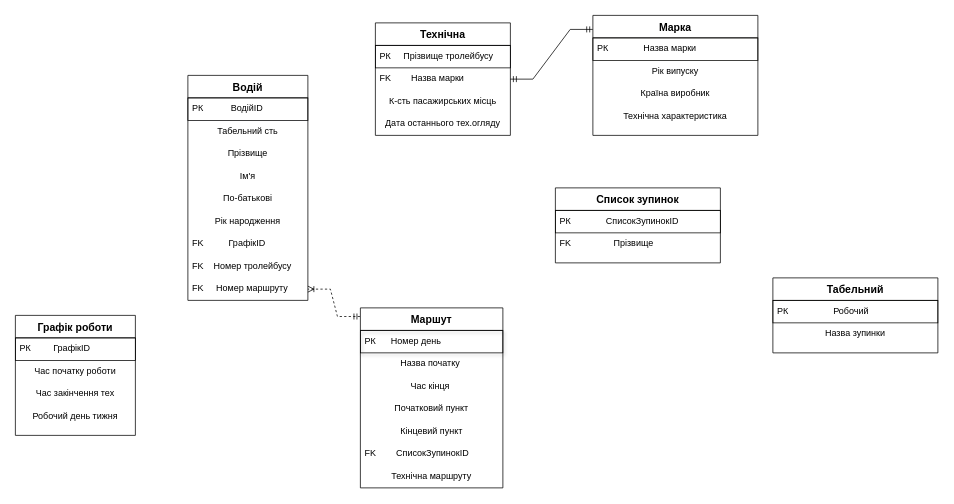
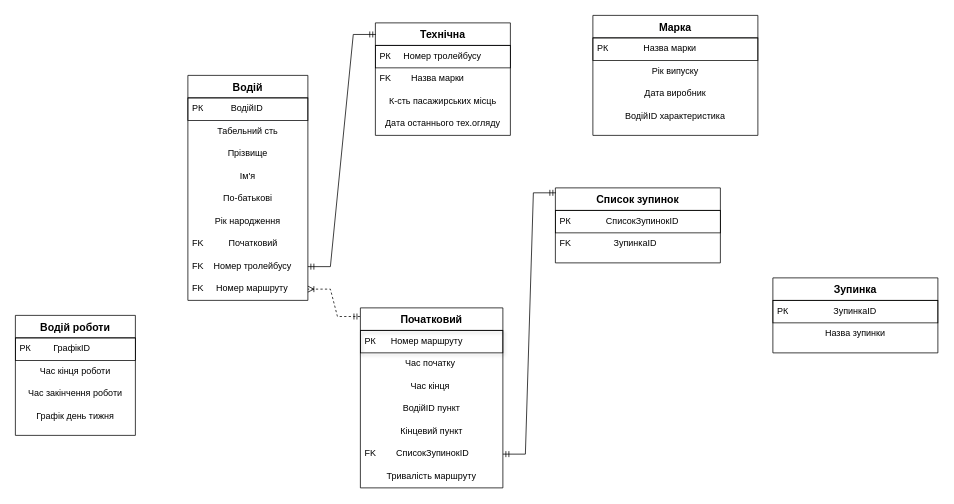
(552, 53) -> none
(442, 56) -> (434, 56)
(675, 93) -> (675, 93)
(675, 116) -> (675, 116)
none -> (342, 150)
(237, 243) -> (242, 243)
(618, 243) -> (621, 243)
(855, 290) -> (855, 290)
(835, 311) -> (840, 311)
(431, 320) -> (431, 320)
none -> (529, 323)
(75, 327) -> (75, 327)
(405, 341) -> (415, 341)
(431, 363) -> (431, 363)
(75, 371) -> (75, 371)
(75, 393) -> (75, 393)
(431, 408) -> (431, 408)
(75, 416) -> (75, 416)
(431, 476) -> (431, 476)
